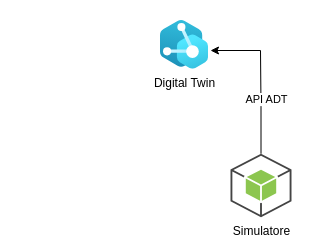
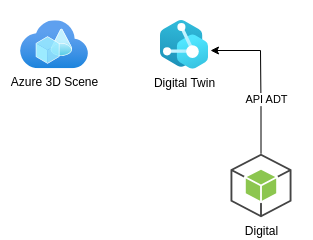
none -> (55, 45)
(262, 232) -> (262, 232)
